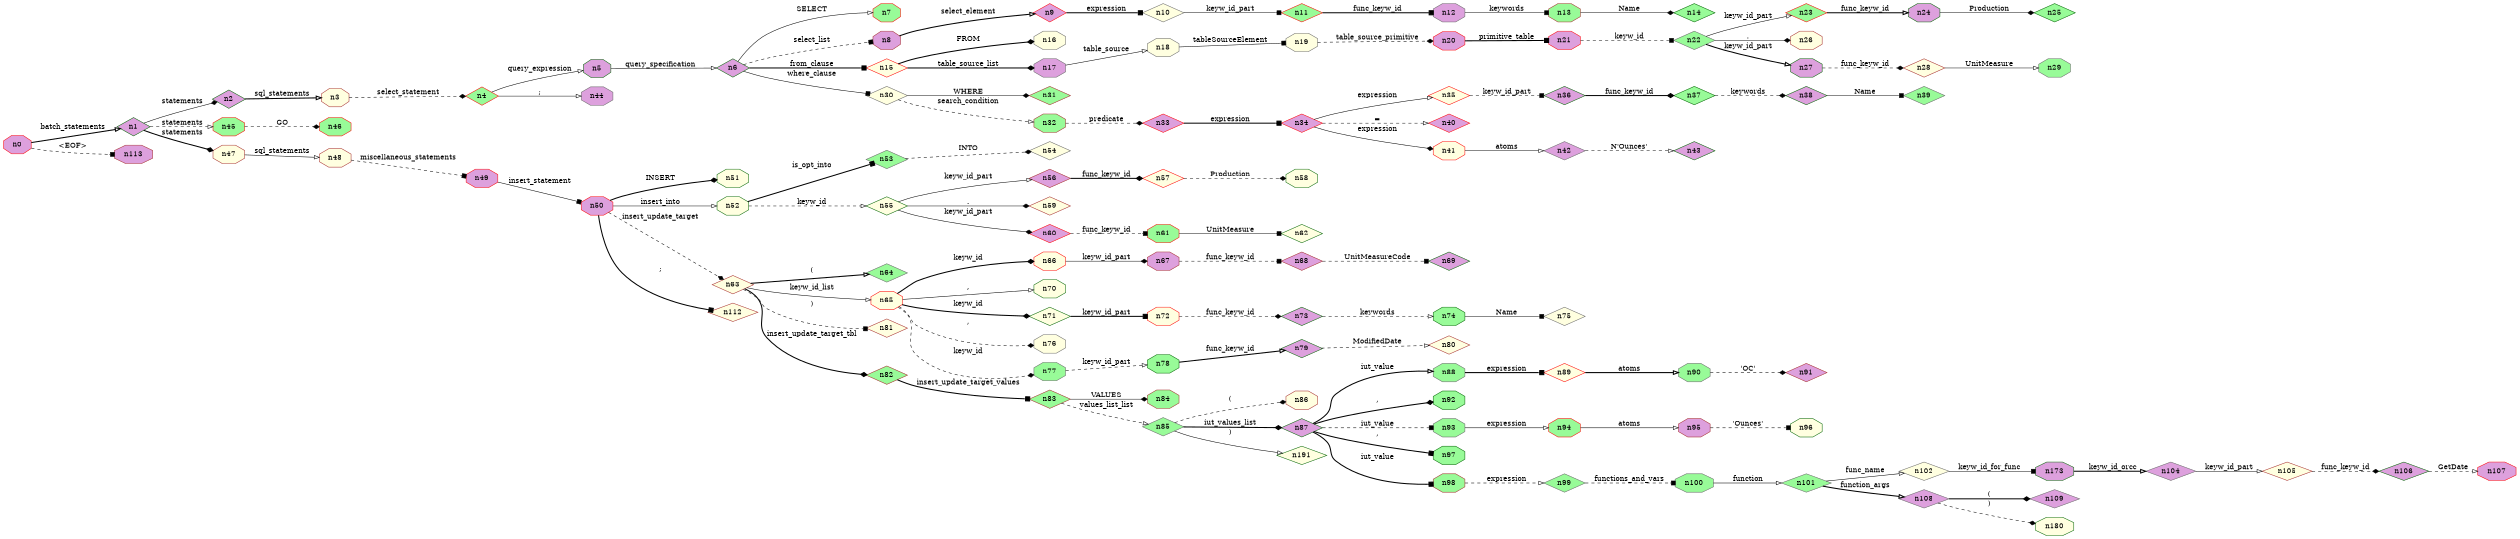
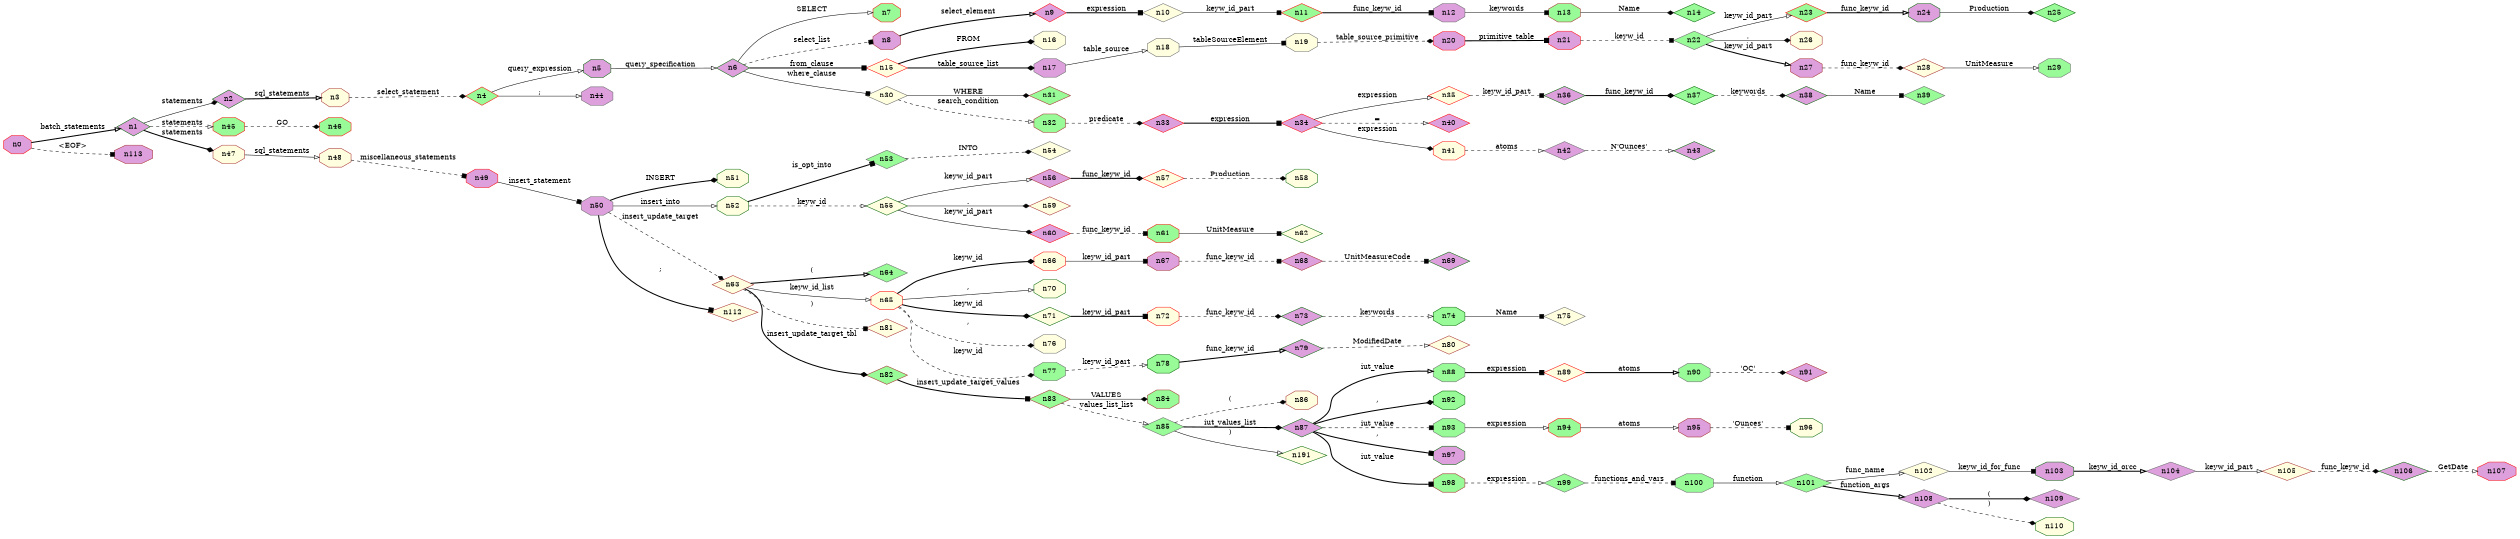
(1806, 68) -> (1806, 68)
(1502, 151) -> (1502, 151)
(597, 206) -> (597, 206)
(1104, 261) -> (1104, 261)
(1449, 455) -> (1449, 455)
(2055, 471) -> (2055, 471)
(2055, 526) -> (2055, 526)
